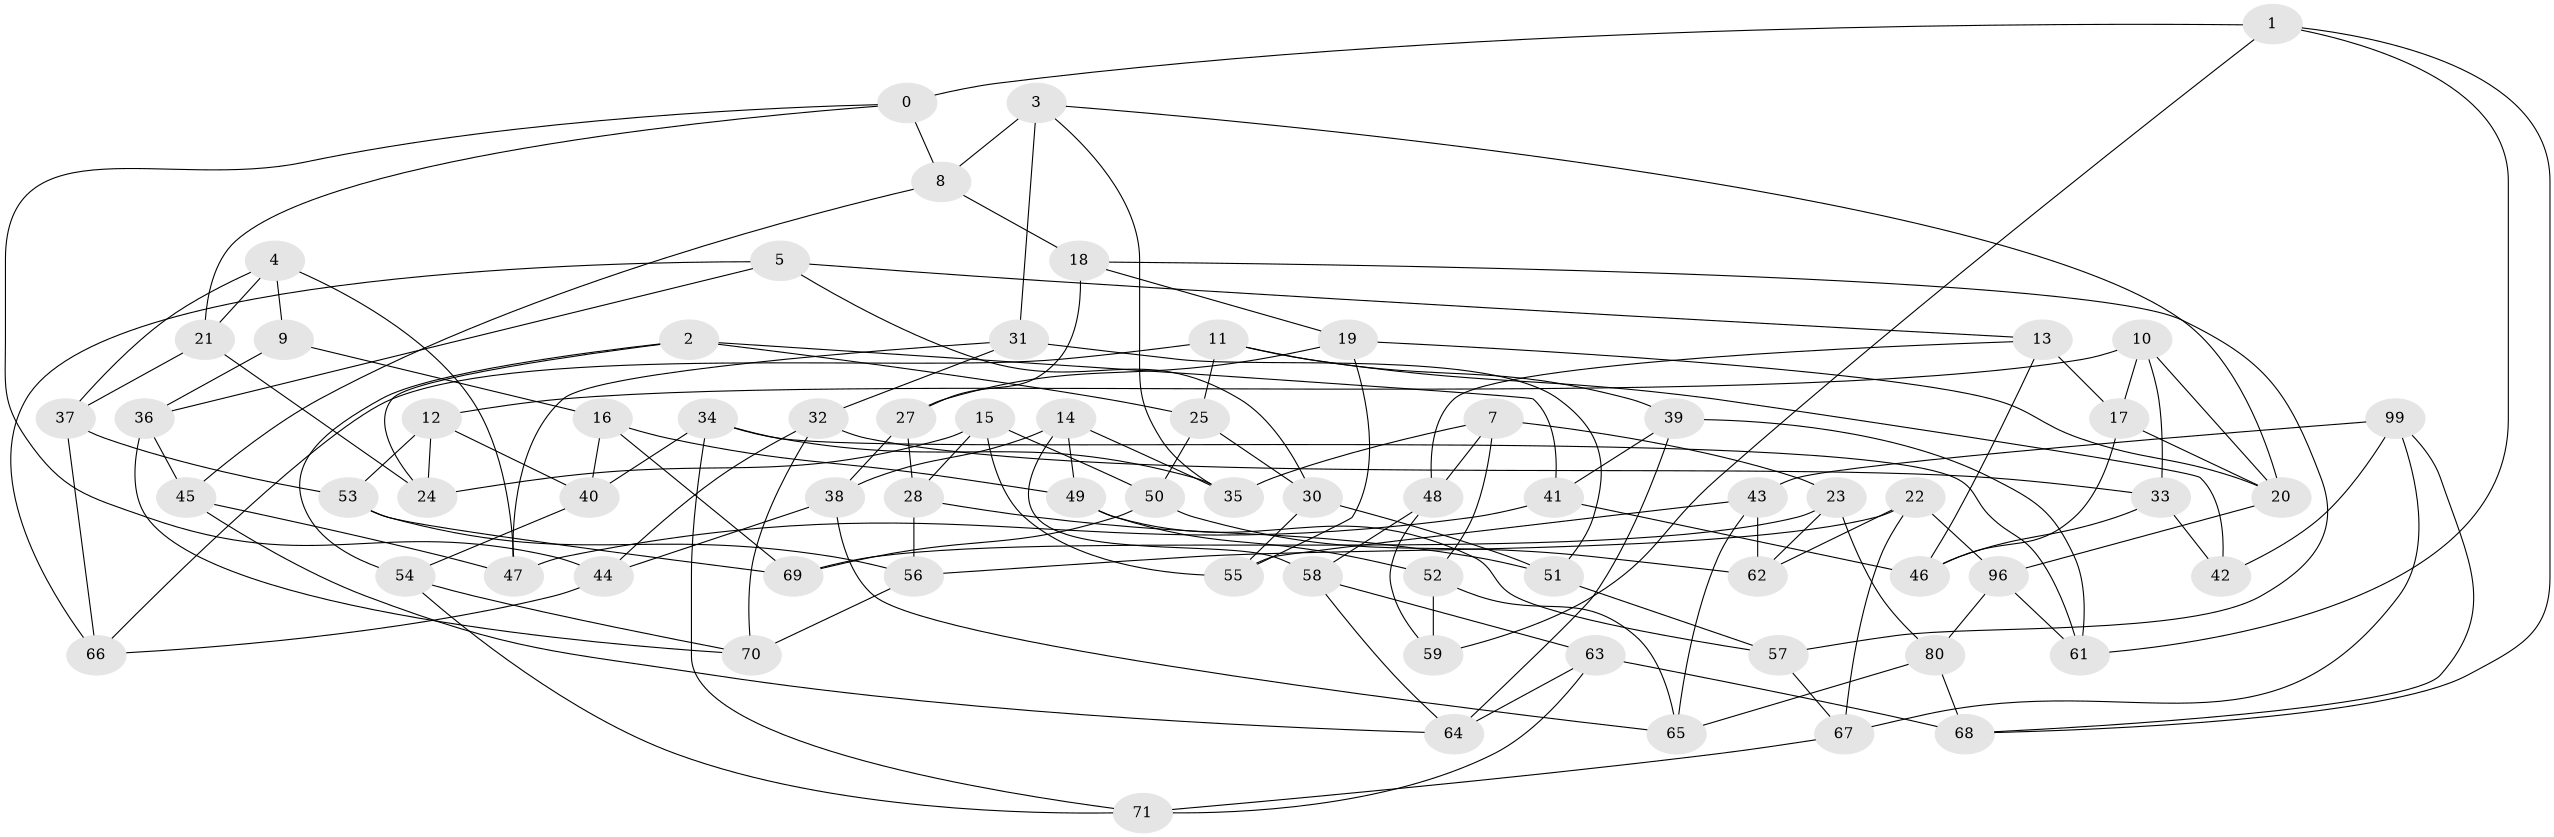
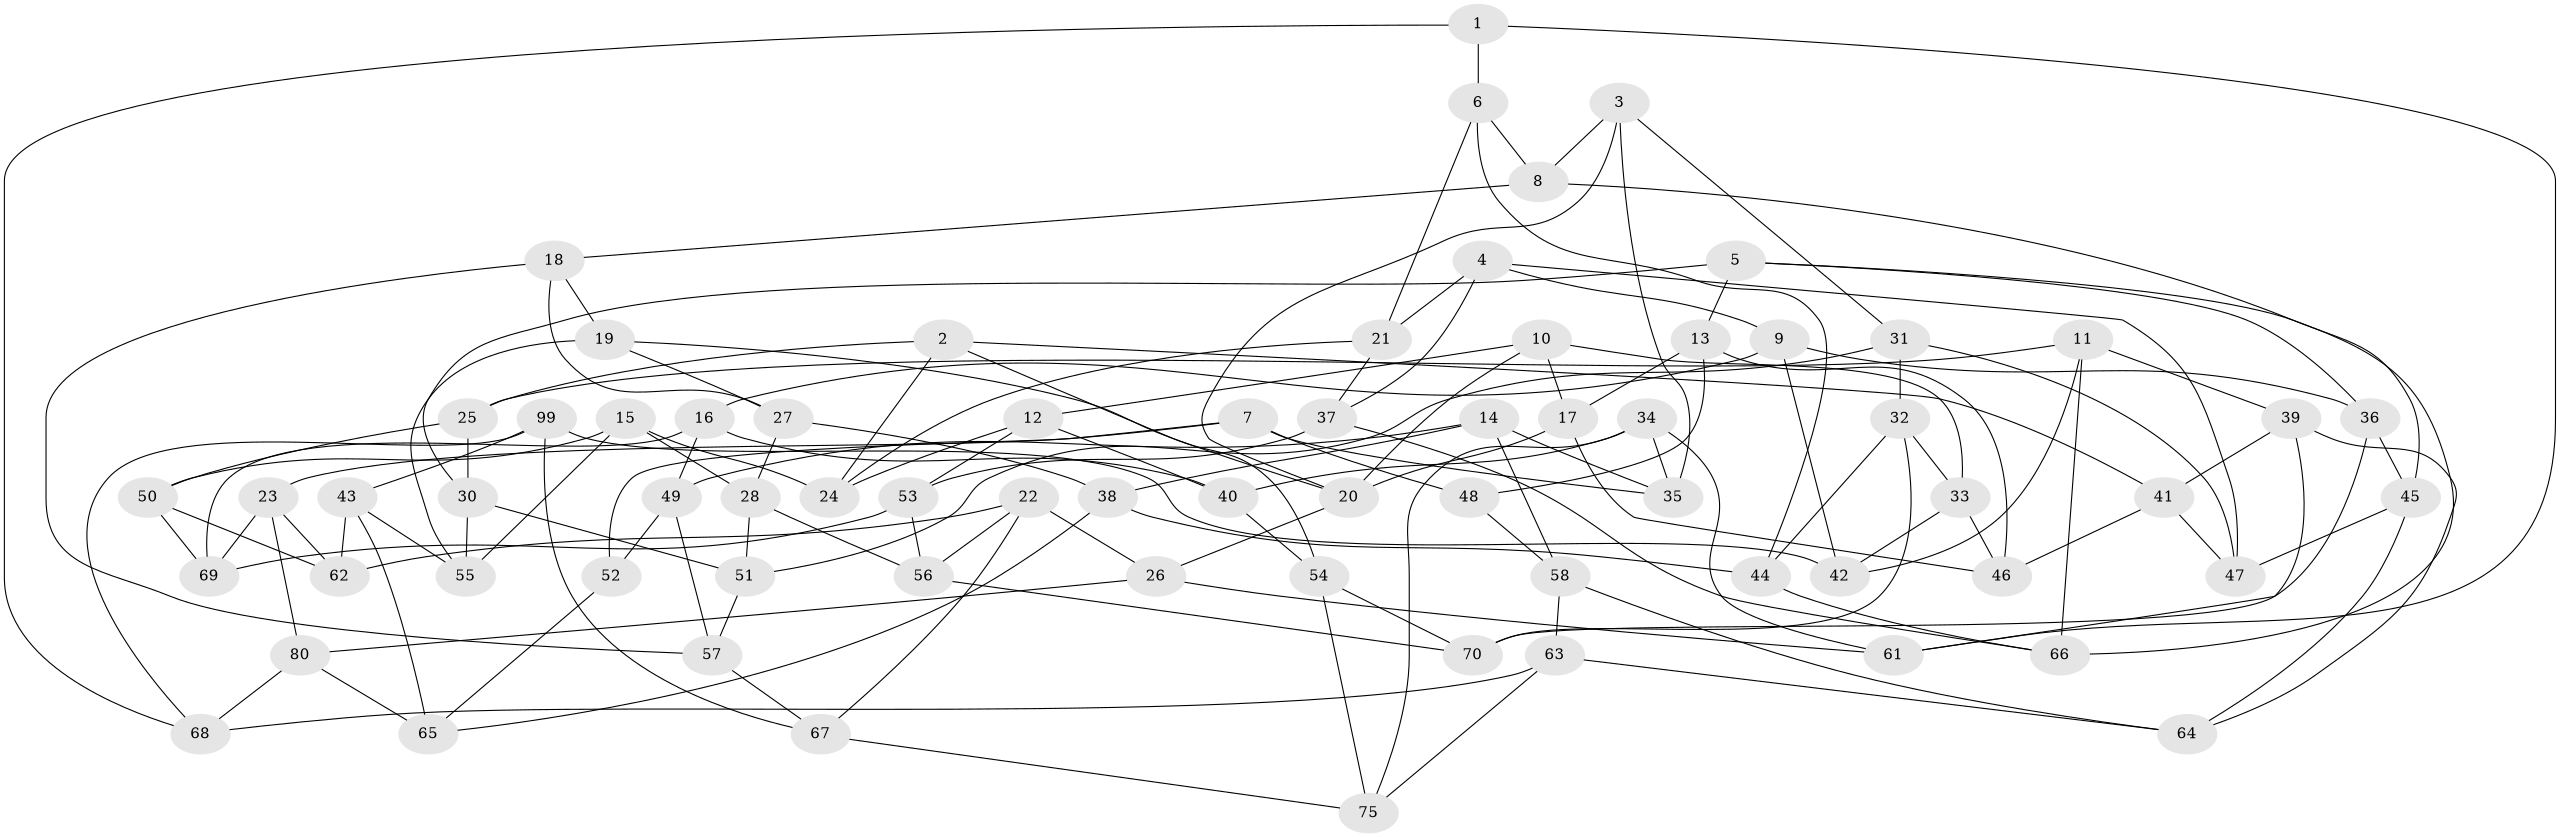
(907, 103) -> (1478, 103)
none -> (1811, 463)
(1999, 576) -> (1156, 576)
(1433, 655) -> none
(1143, 813) -> (1369, 813)
